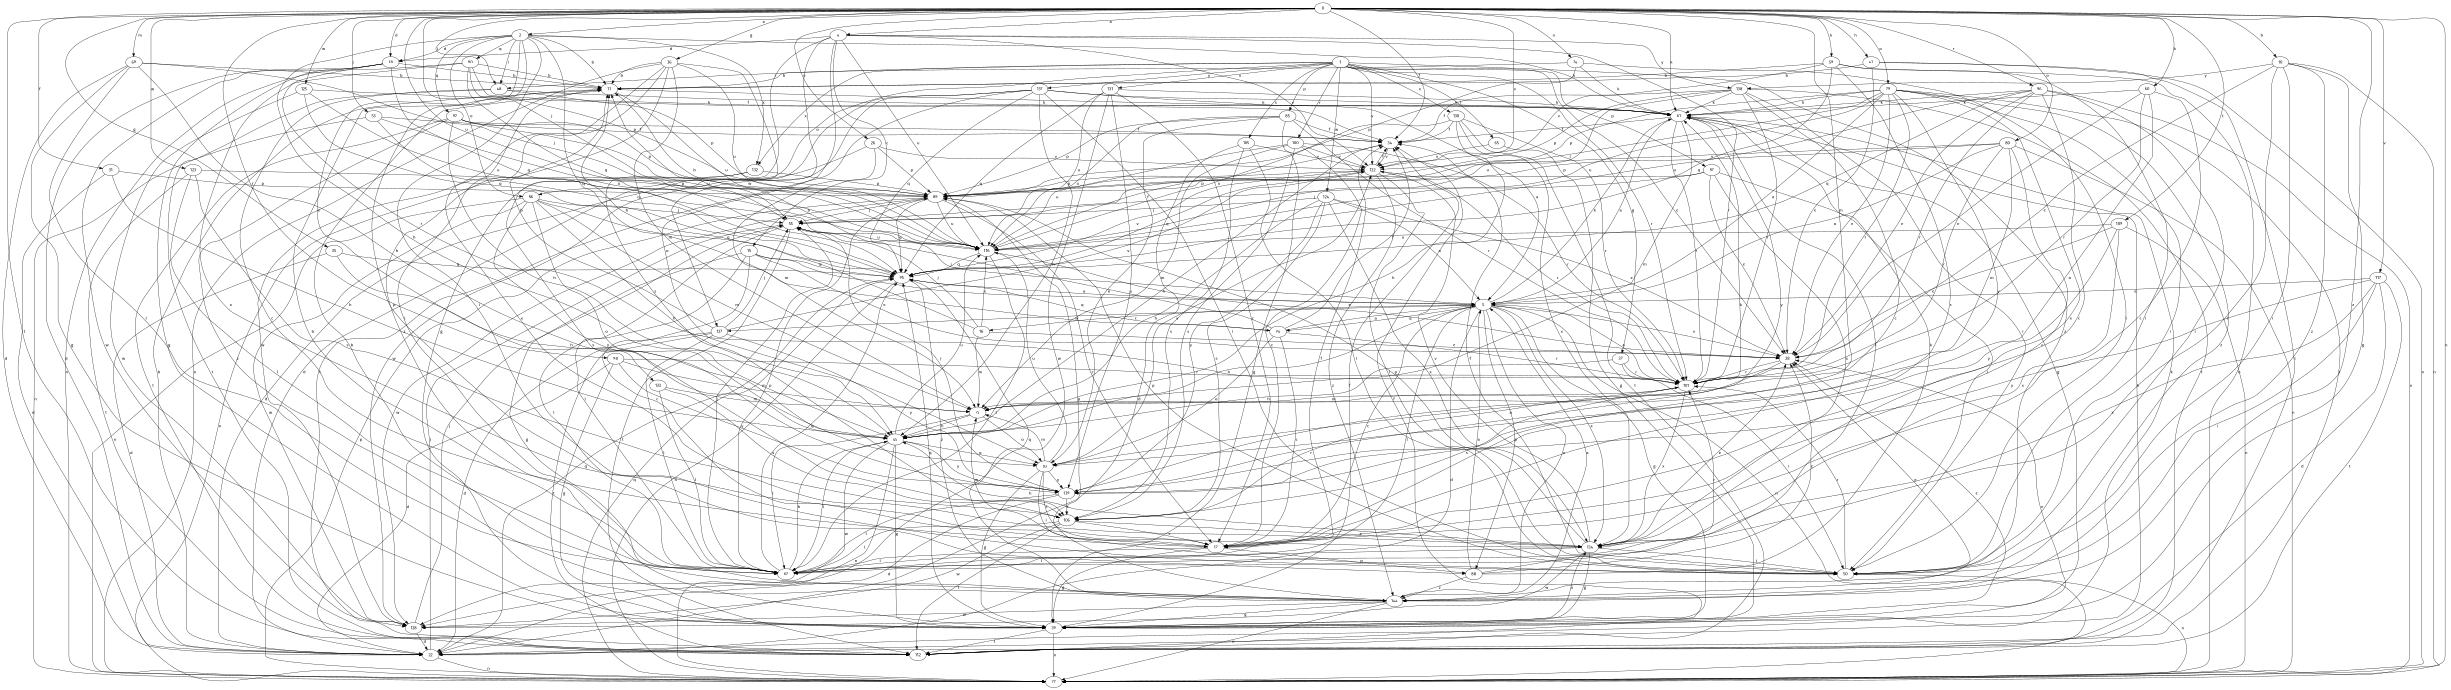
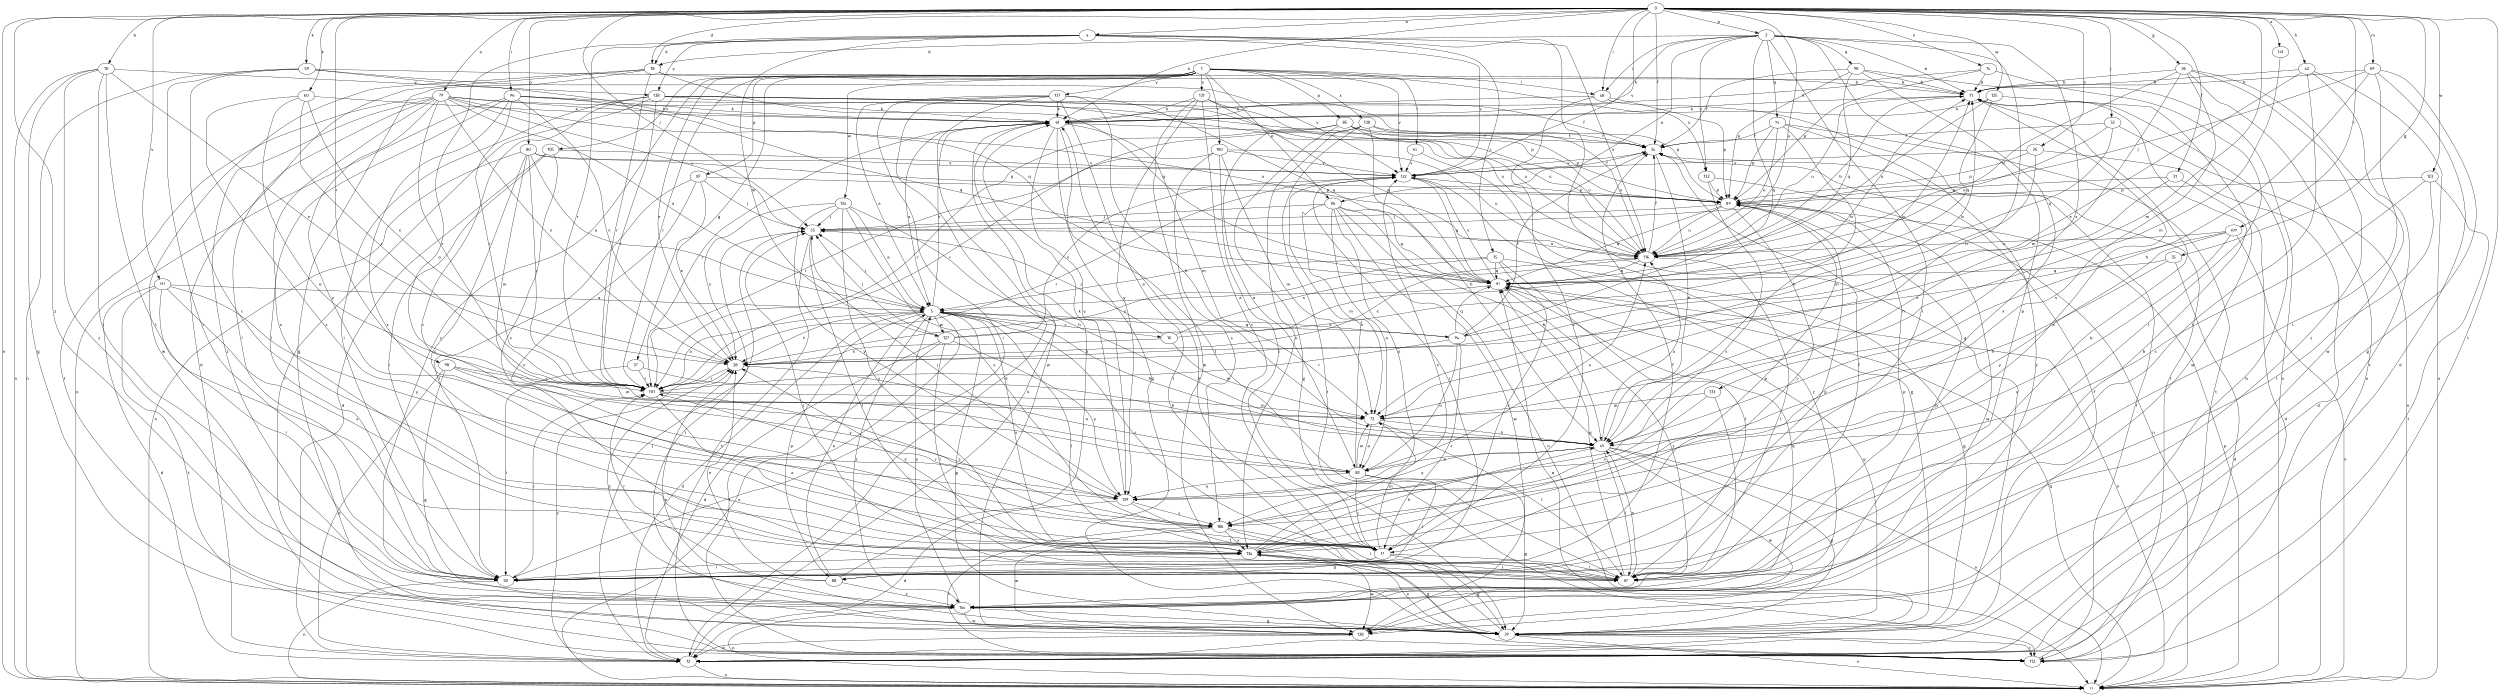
none -> (2280, 52)
(420, 347) -> (2070, 426)
(268, 598) -> (2162, 319)
(431, 655) -> (688, 662)
